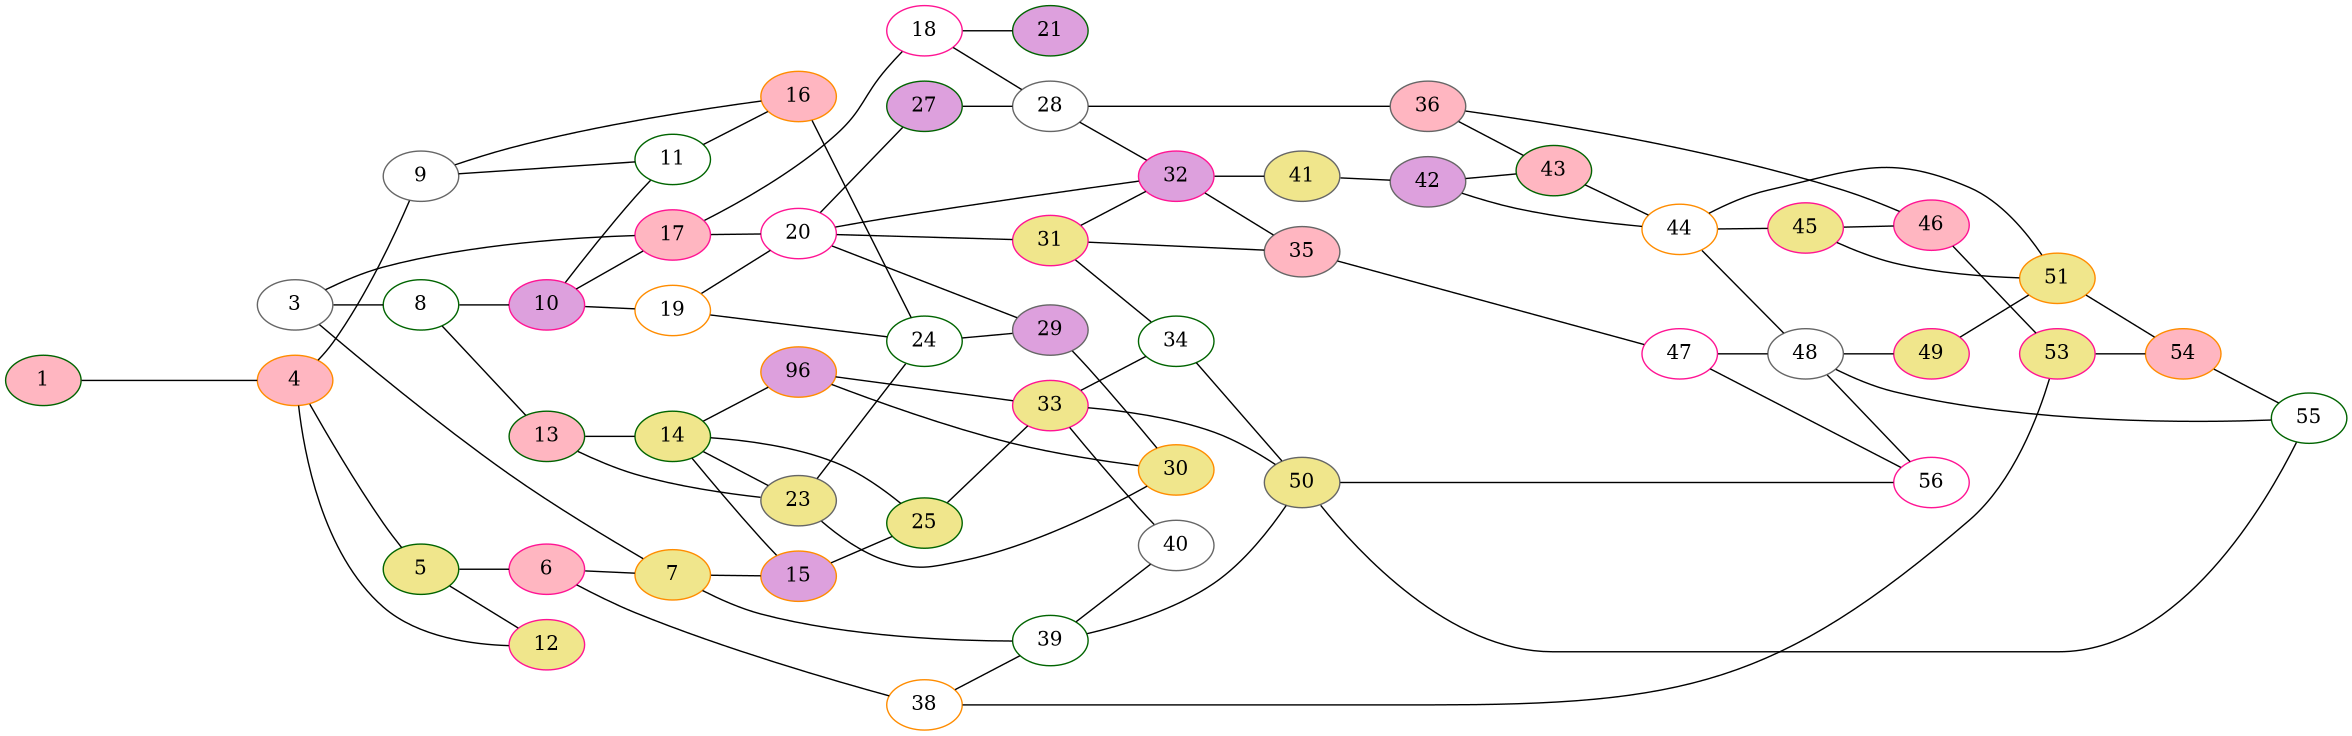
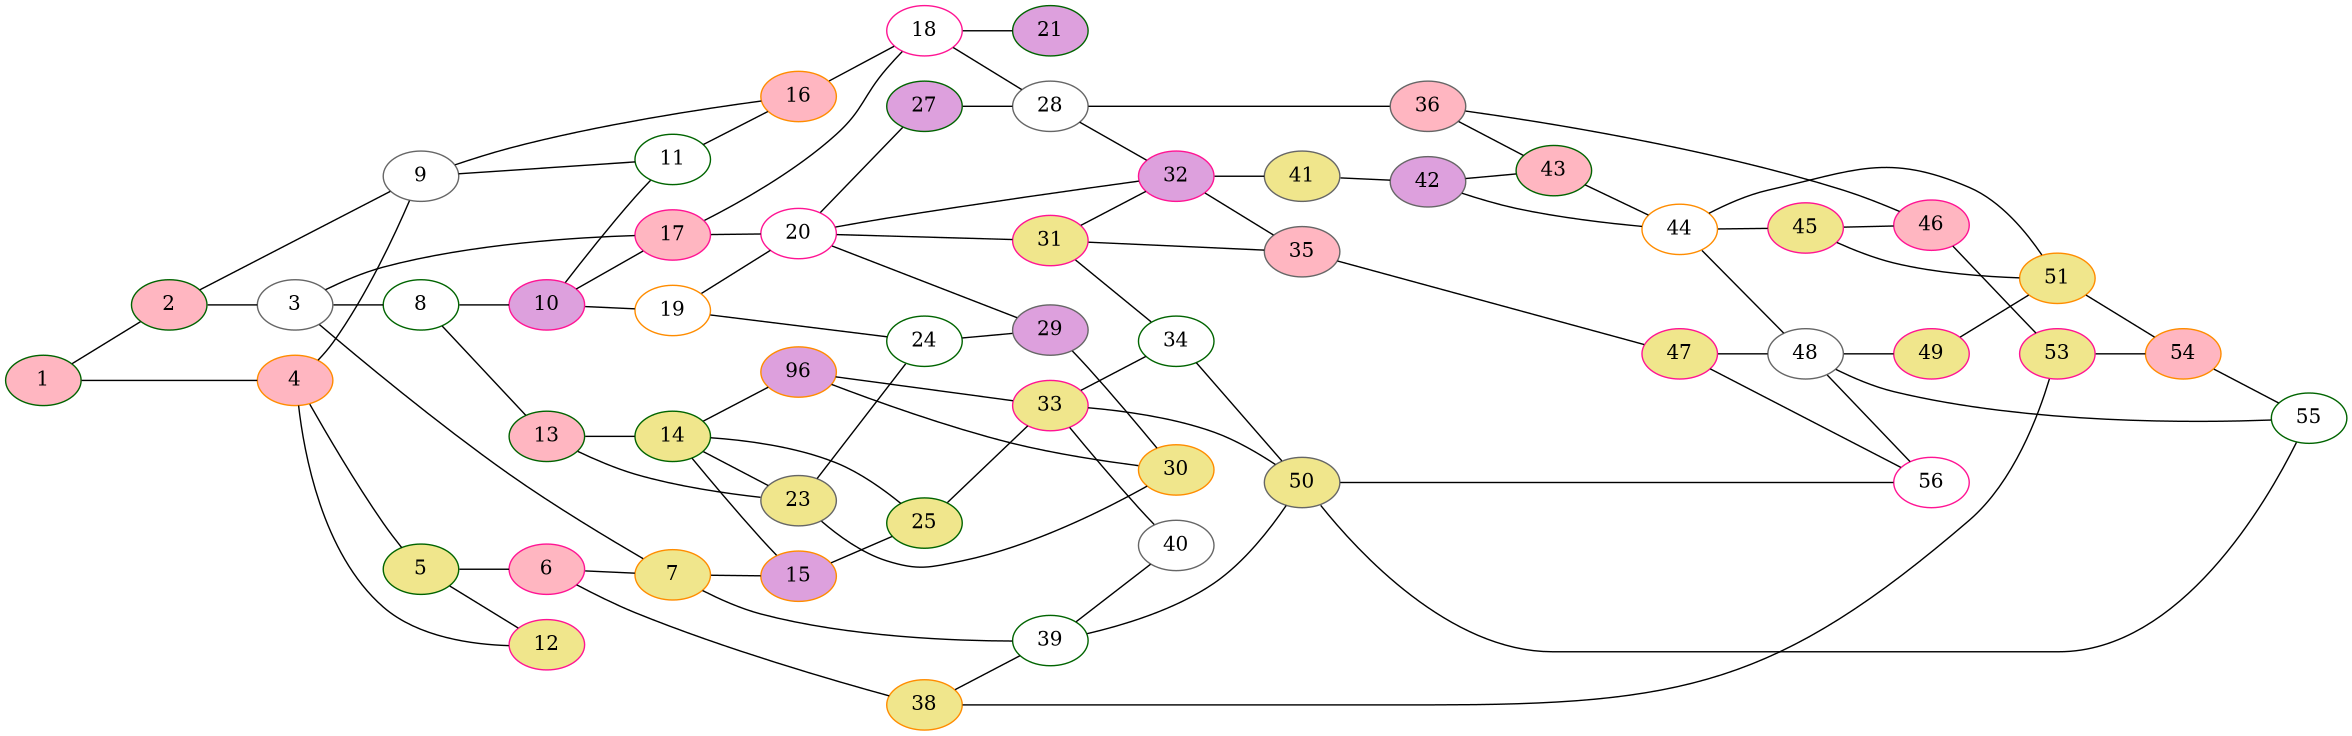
(859, 214) -> (862, 64)
none -> (169, 305)
(1680, 354) -> (1680, 354)
(924, 705) -> (924, 705)
